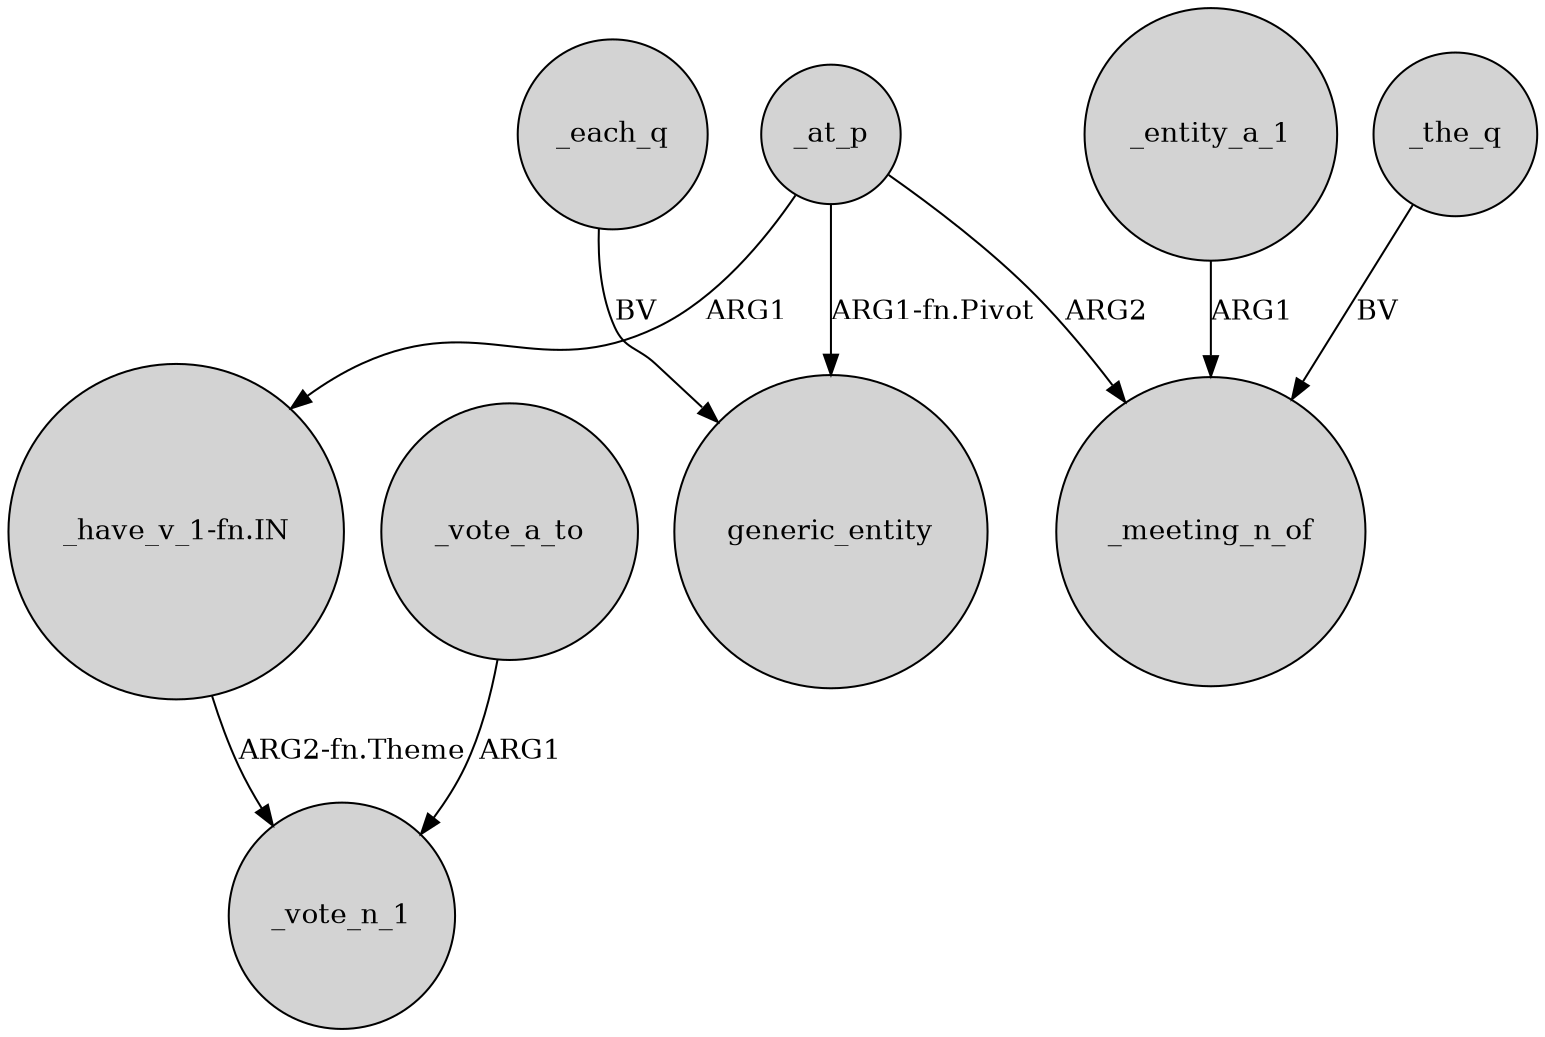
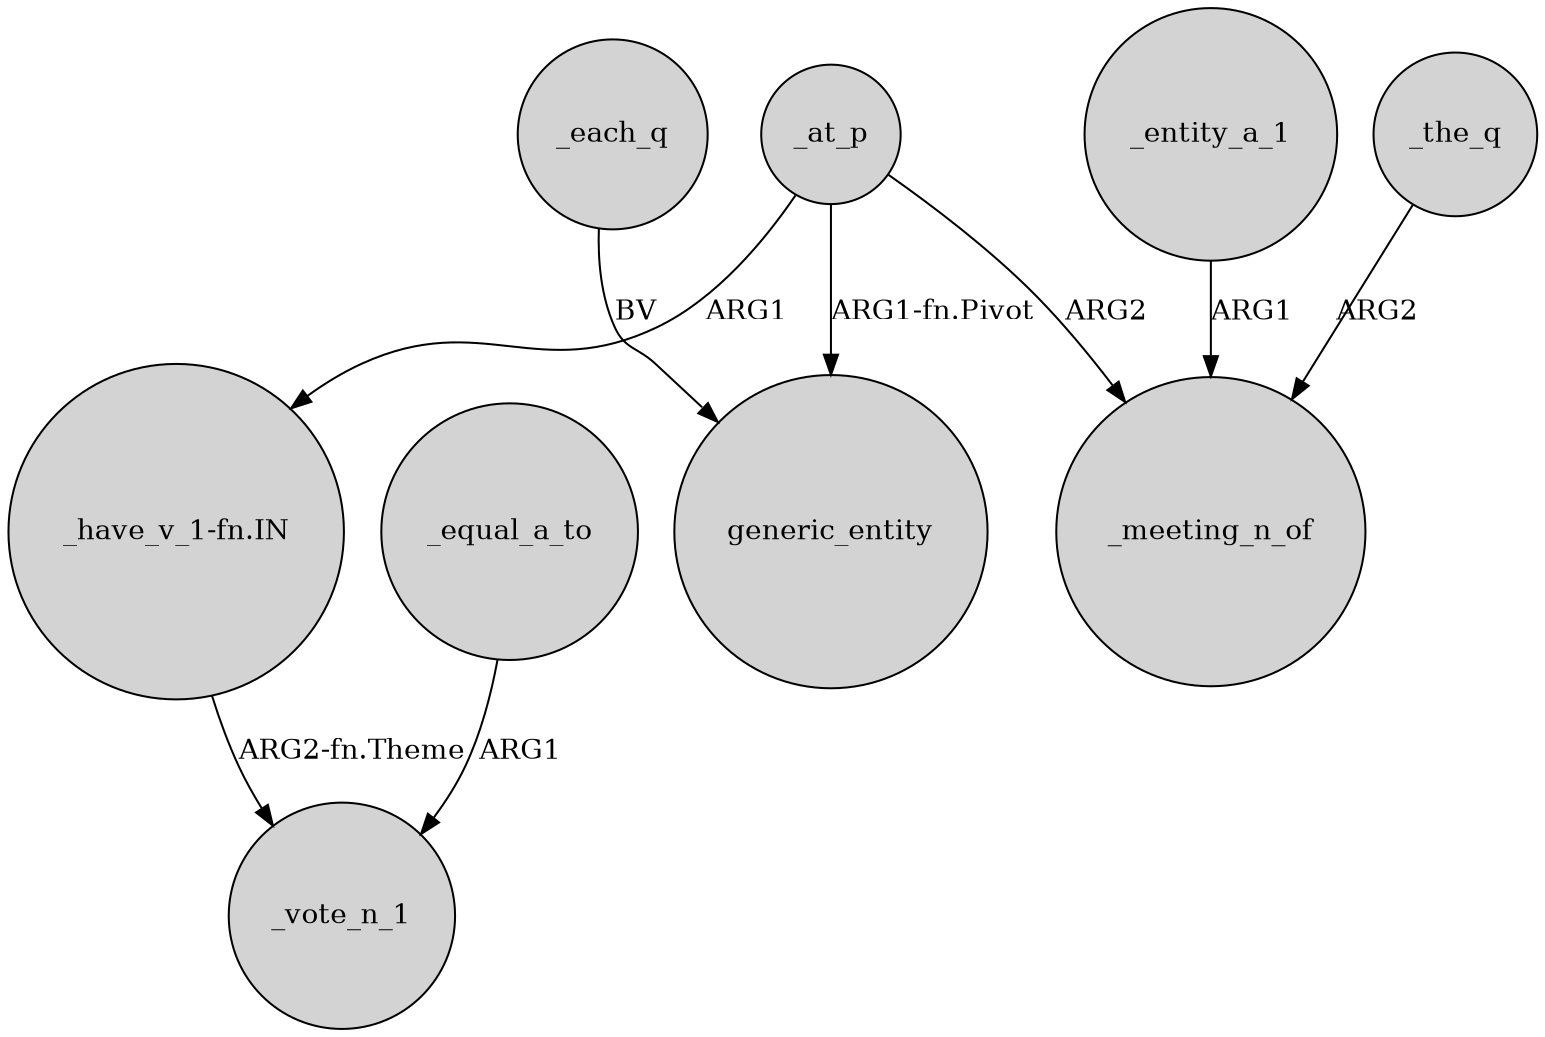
(1378, 312) -> (1378, 312)
(510, 532) -> (510, 532)
